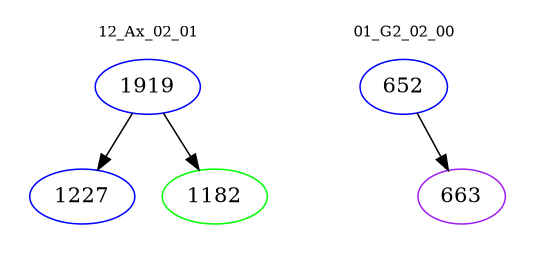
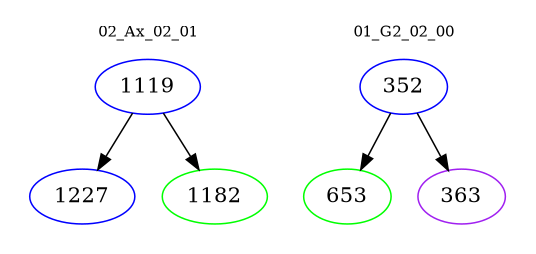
(149, 33) -> (149, 33)
(148, 87) -> (148, 87)
(404, 87) -> (404, 87)
none -> (347, 197)
(462, 197) -> (462, 197)
